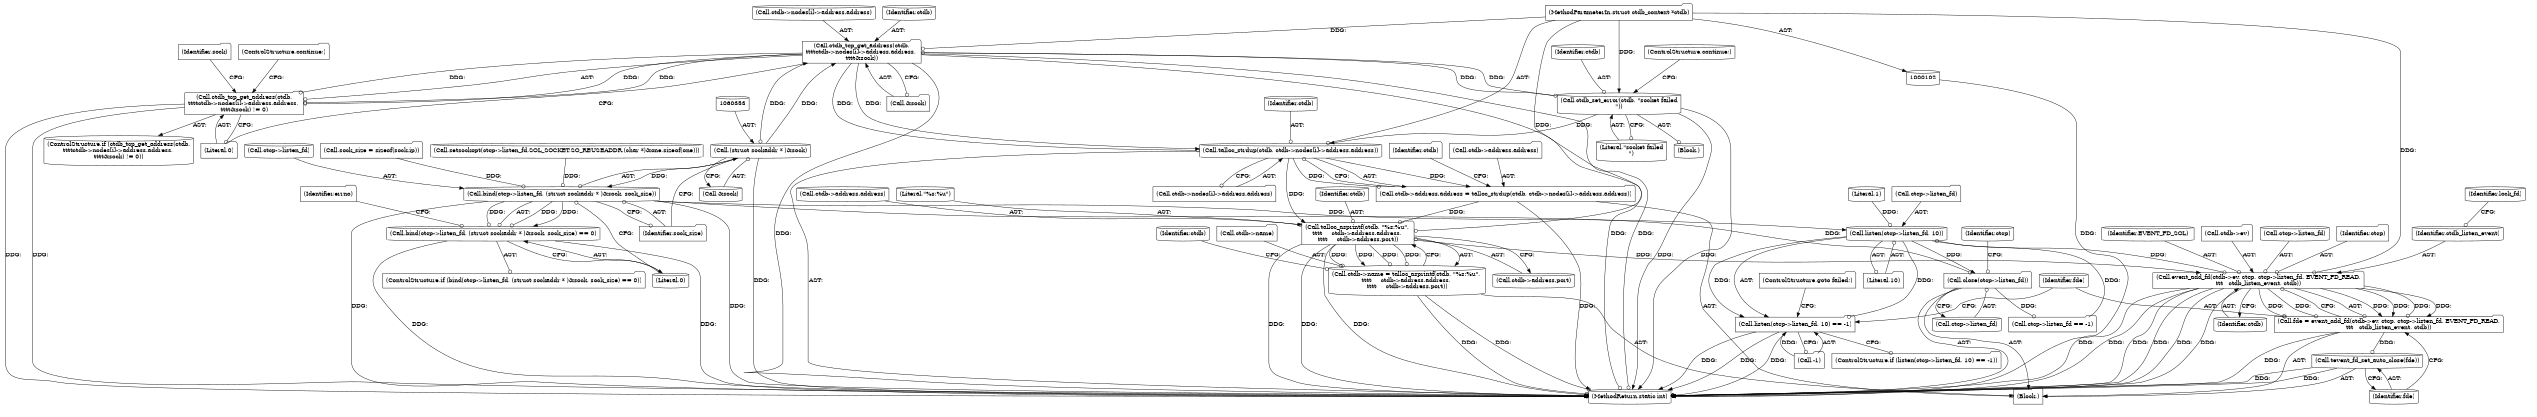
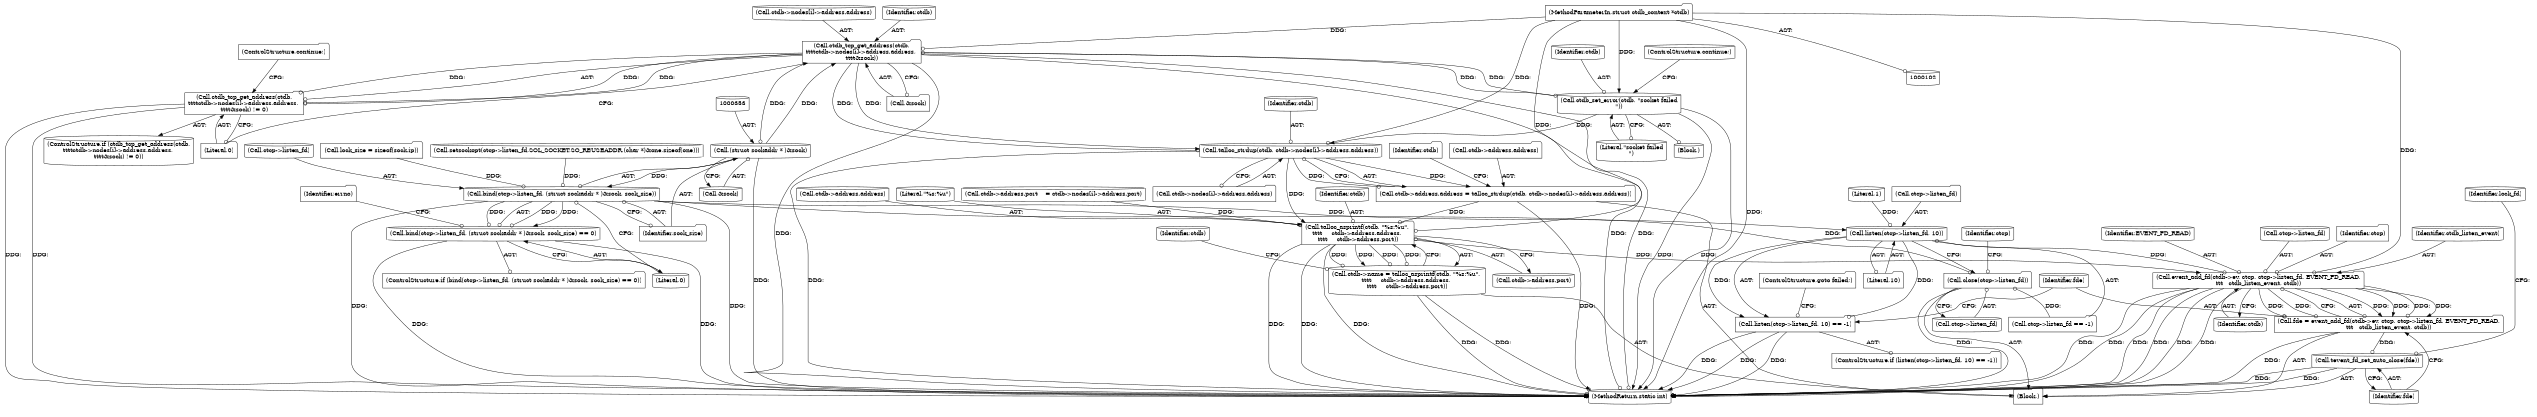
(1799, 39) -> (1799, 39)
(205, 52) -> none
(1524, 78) -> (1524, 78)
(733, 104) -> (733, 104)
(372, 151) -> (372, 151)
(687, 194) -> (687, 194)
none -> (1054, 194)
(2478, 213) -> (2515, 313)
(1247, 234) -> none
(2148, 234) -> (2148, 234)
(2227, 234) -> none
(1955, 255) -> (1955, 255)
(1890, 258) -> (1890, 258)
(817, 281) -> (817, 281)
(2113, 281) -> (2113, 281)
(1802, 301) -> (1802, 301)
(2013, 303) -> (2036, 300)
(2101, 332) -> (1747, 195)
(1874, 343) -> (1874, 343)
(1965, 343) -> (1965, 343)
(1809, 361) -> none
